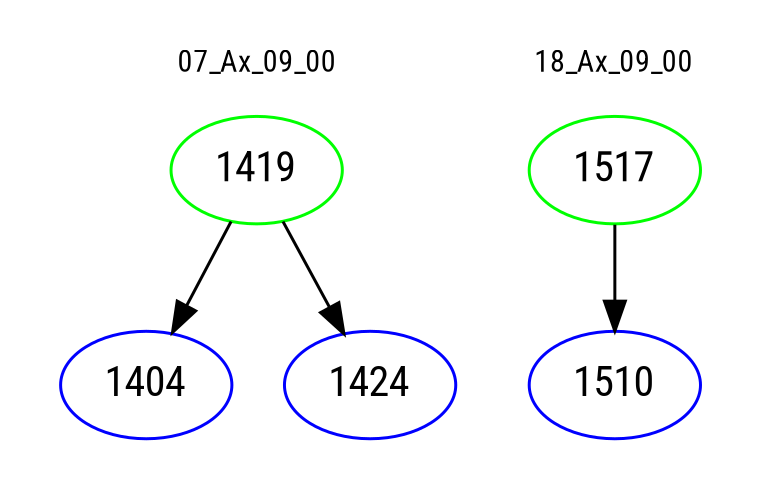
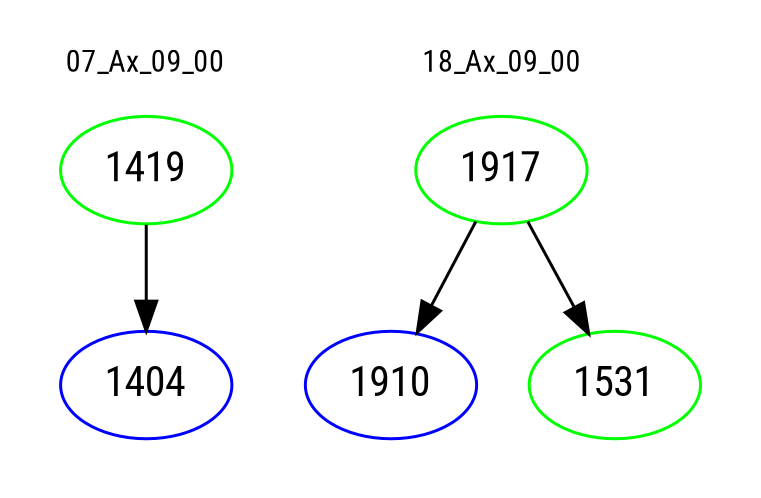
(615, 170) -> (501, 170)
(370, 385) -> none
(615, 385) -> (391, 385)
none -> (615, 385)
